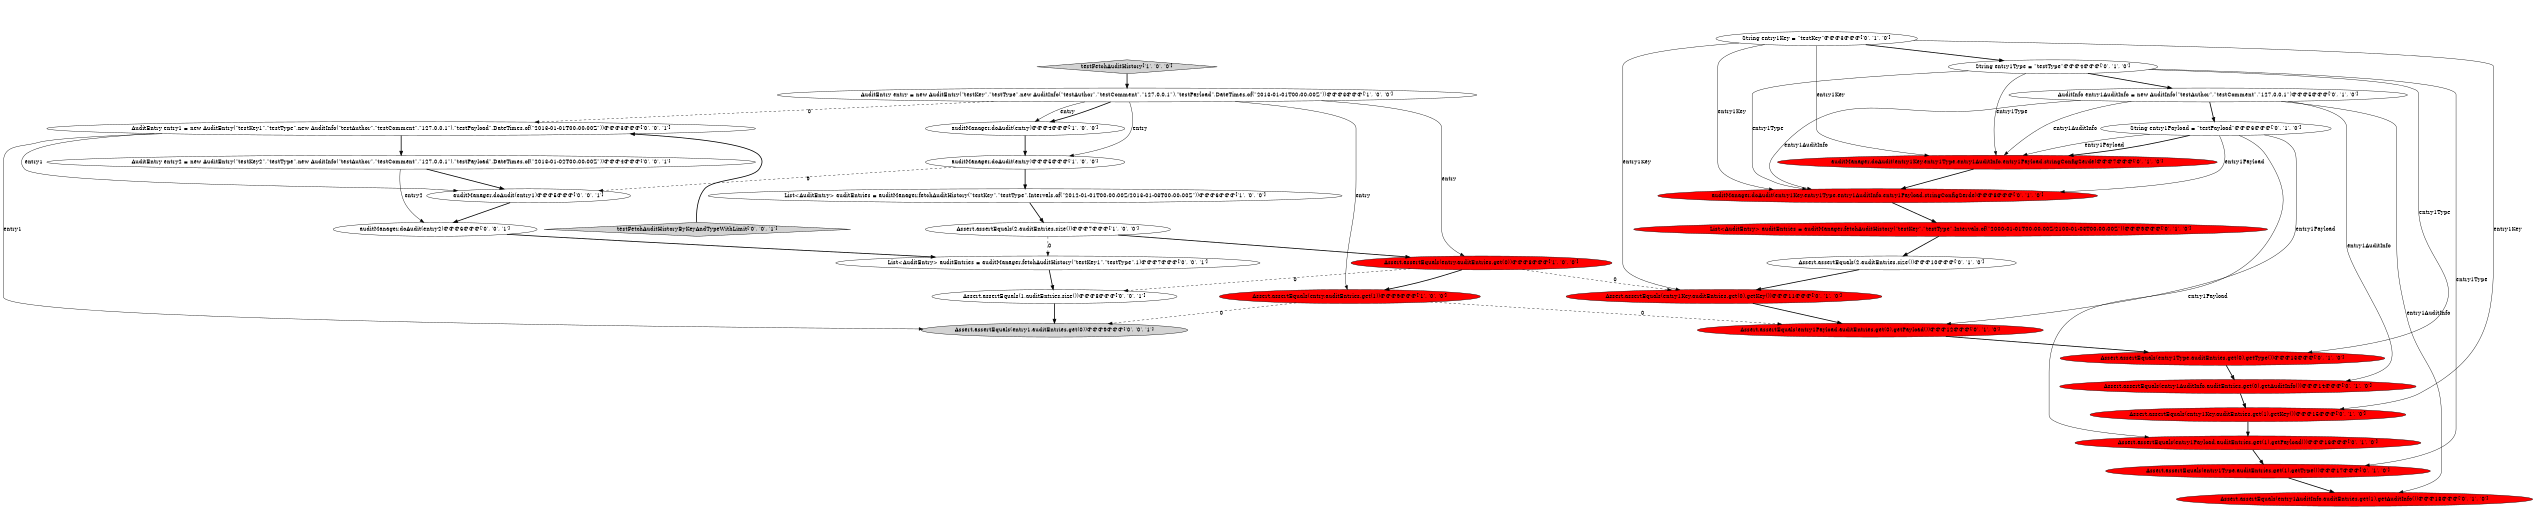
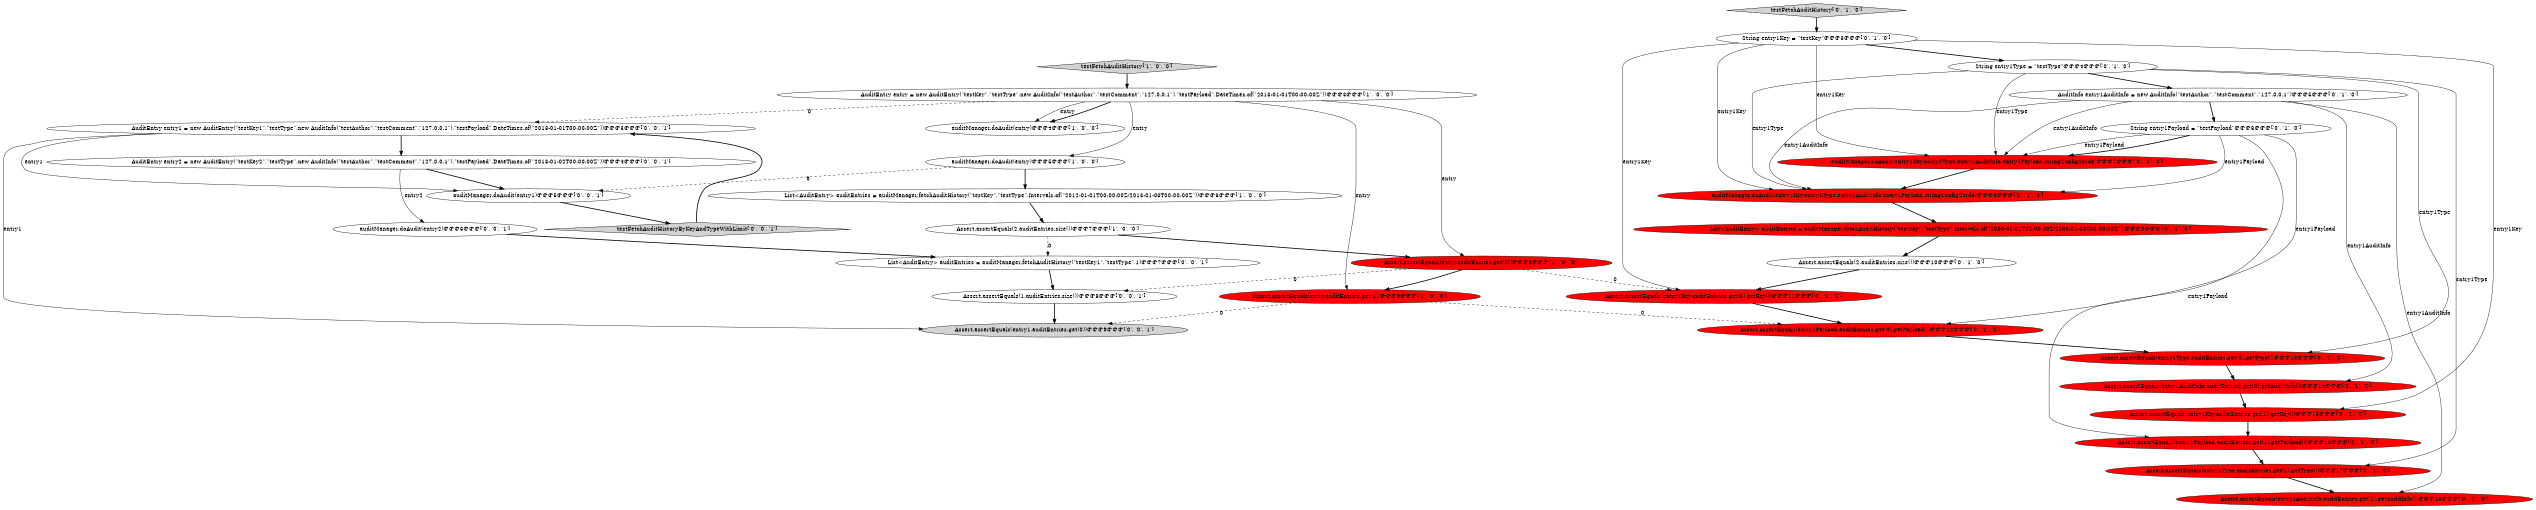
none -> (1817, 10)
(1025, 143) -> none
(484, 212) -> (613, 213)
